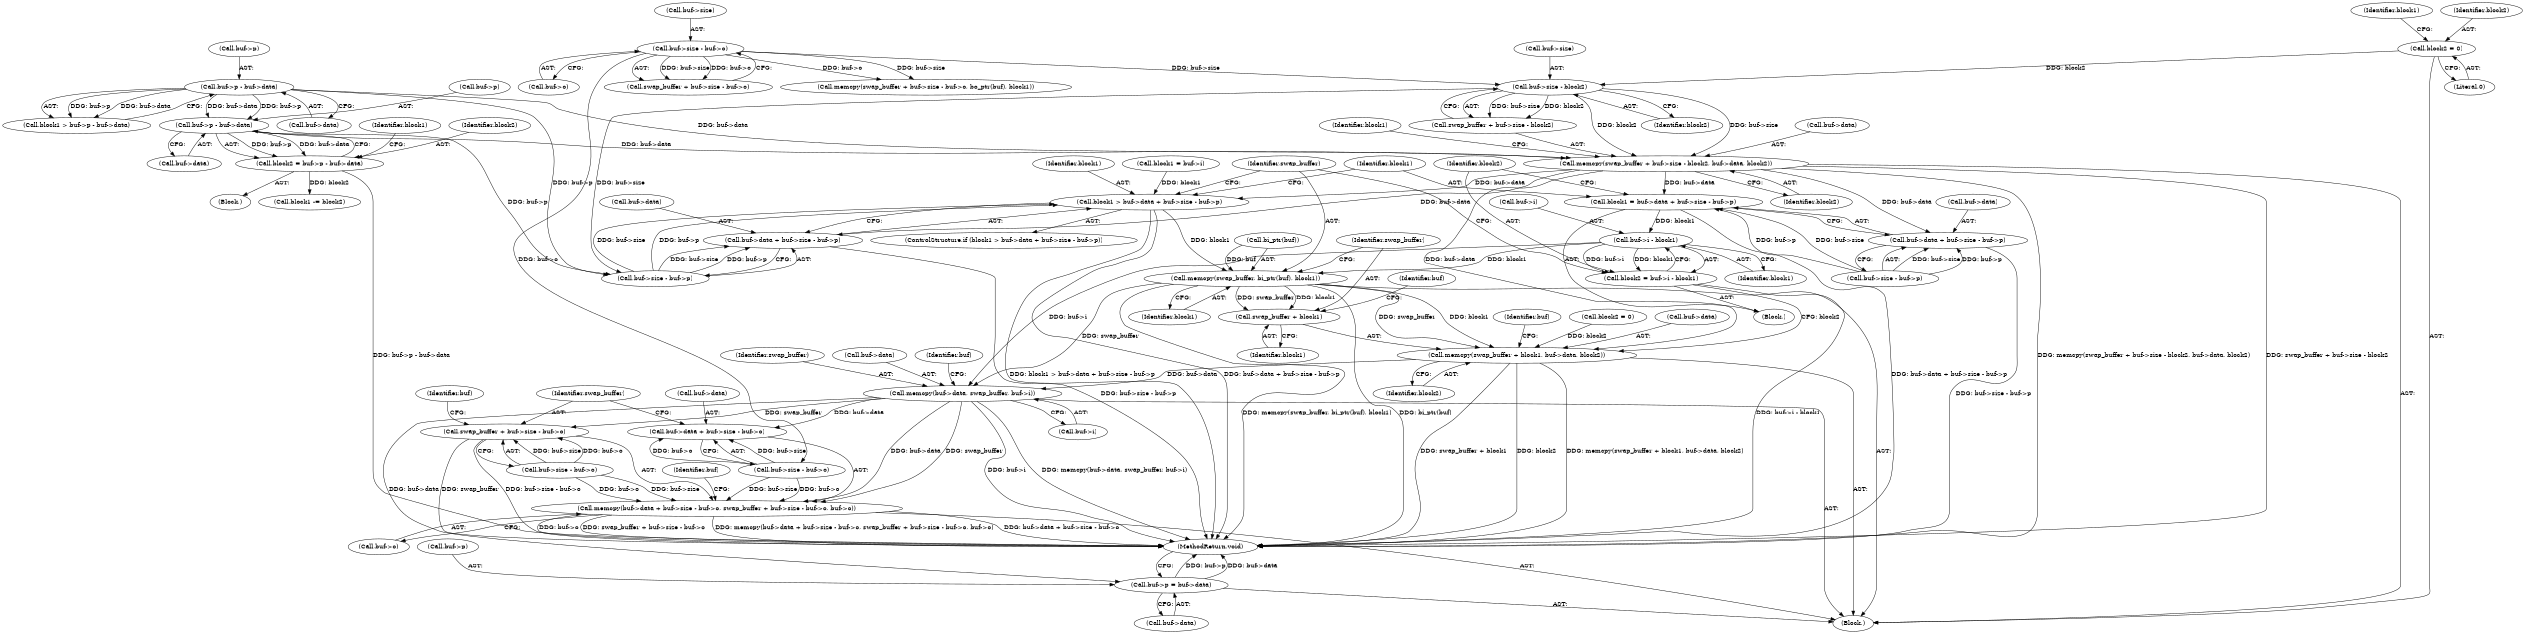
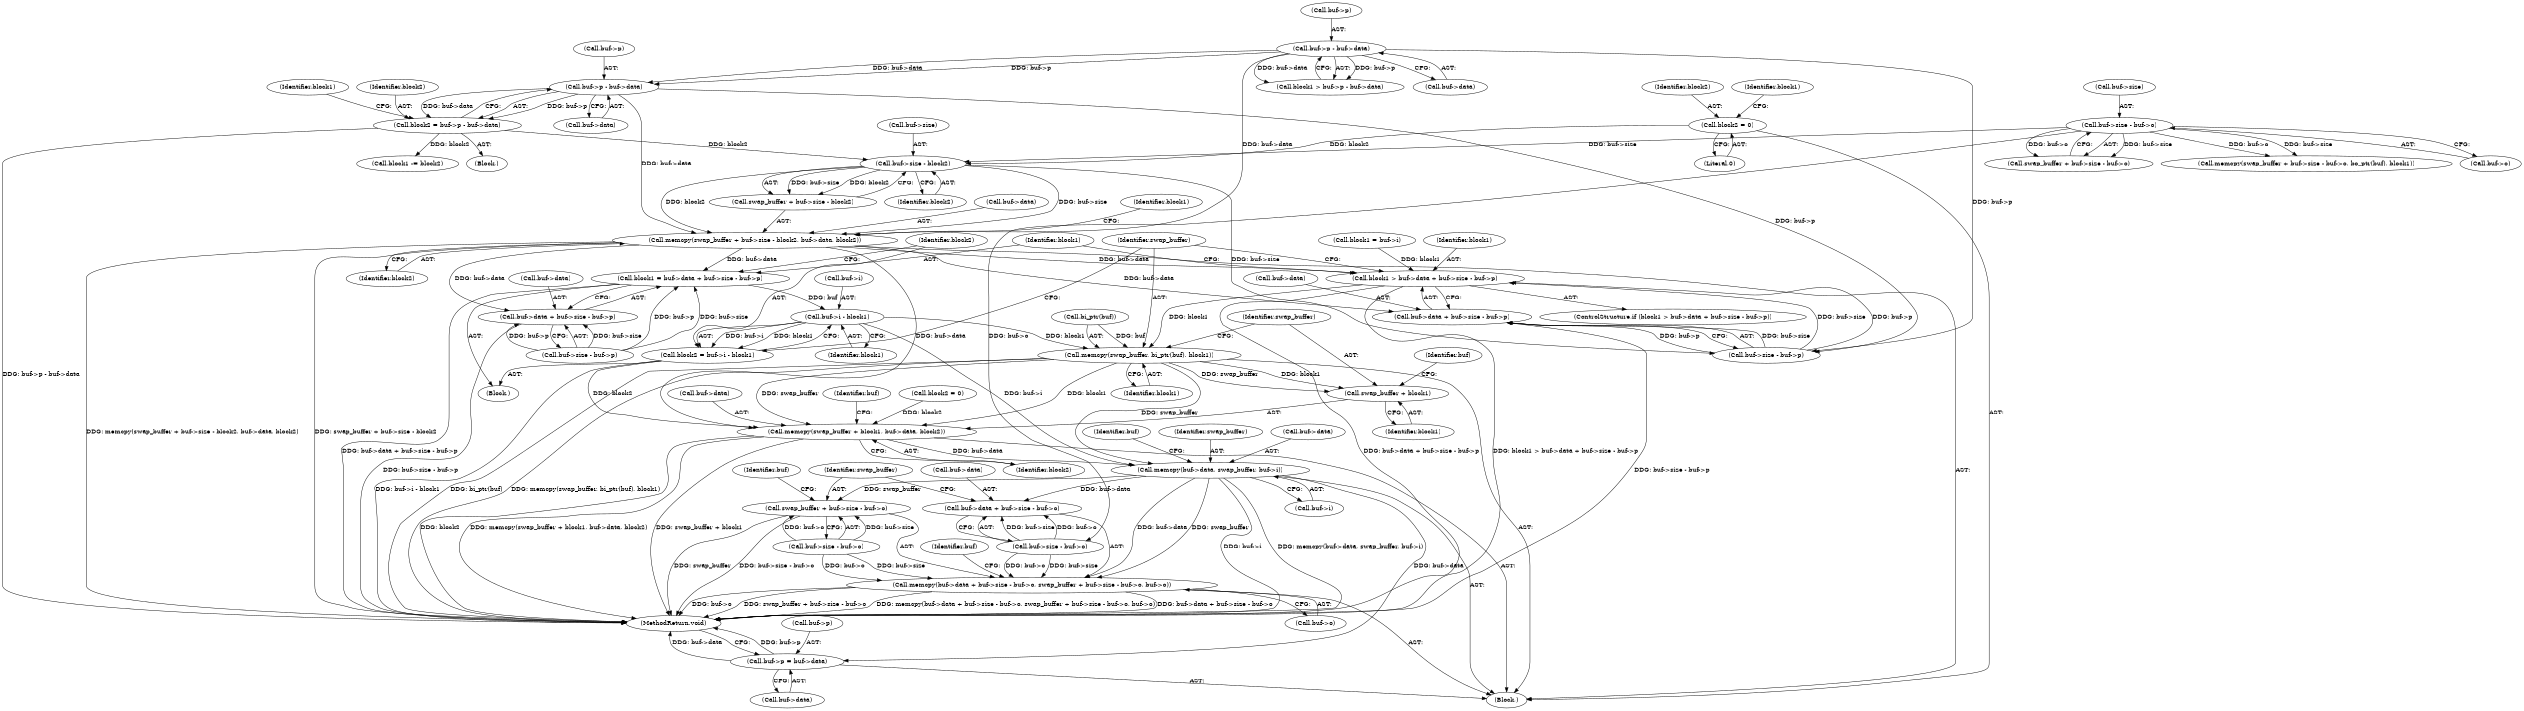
none -> (684, 145)
(1675, 221) -> (823, 298)
(1821, 317) -> (613, 394)
